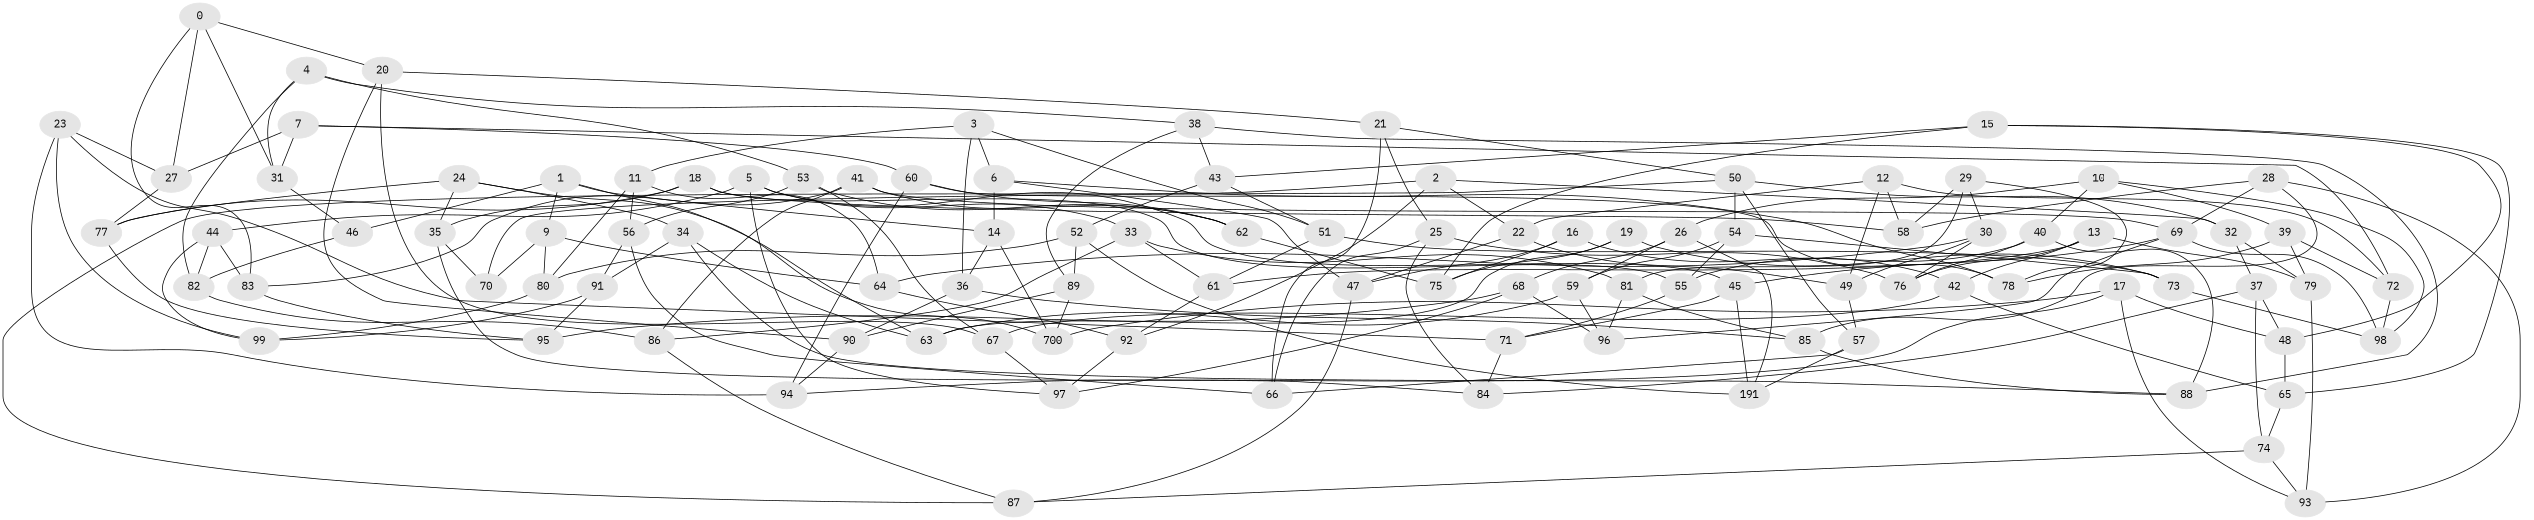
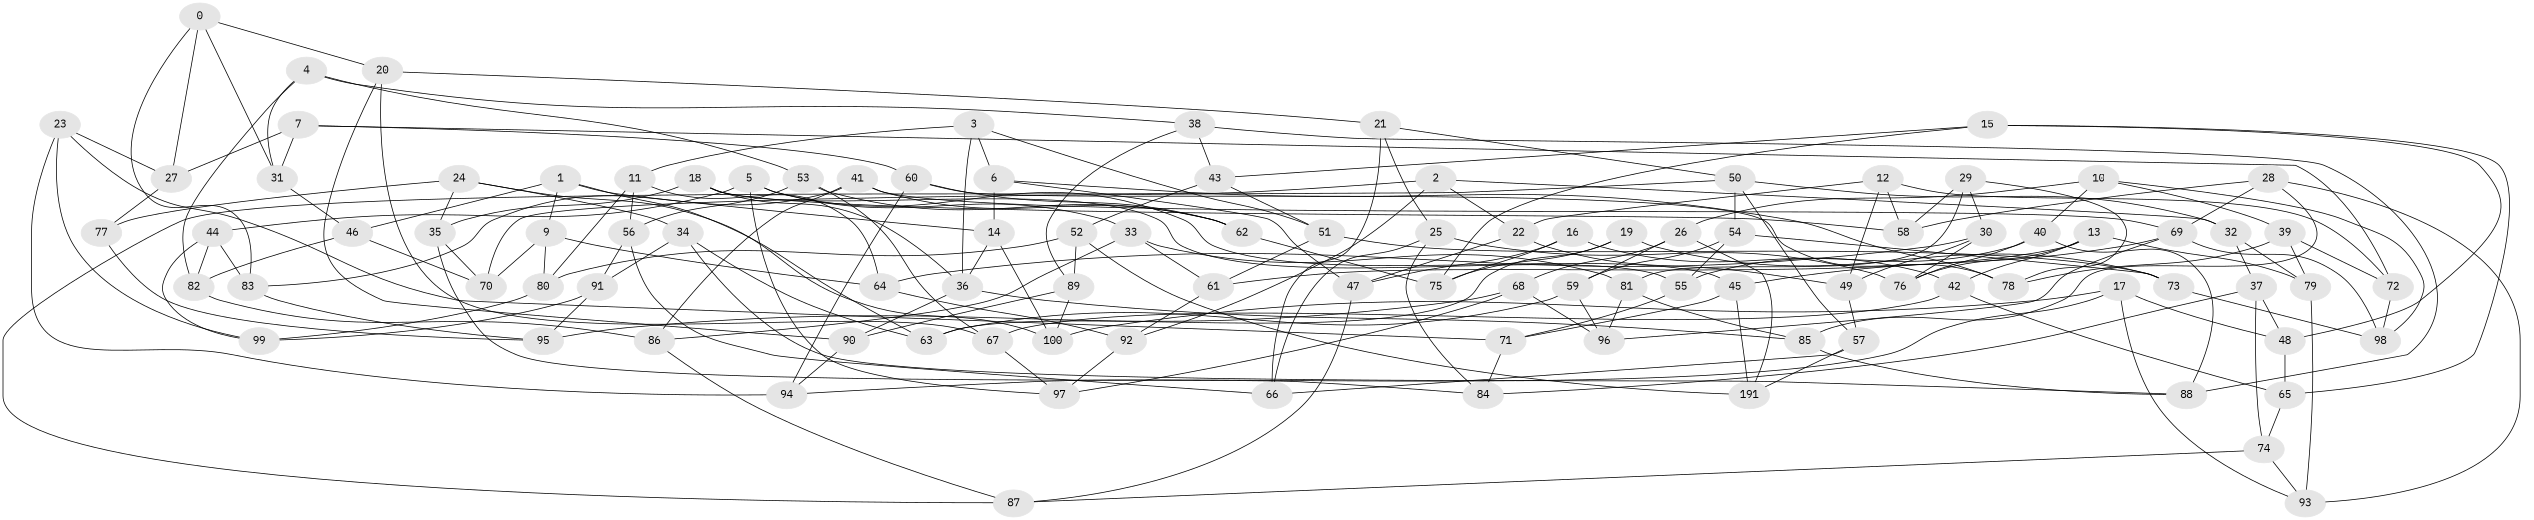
(412, 206) -> (846, 211)
none -> (432, 265)
(1053, 341) -> (1053, 341)
